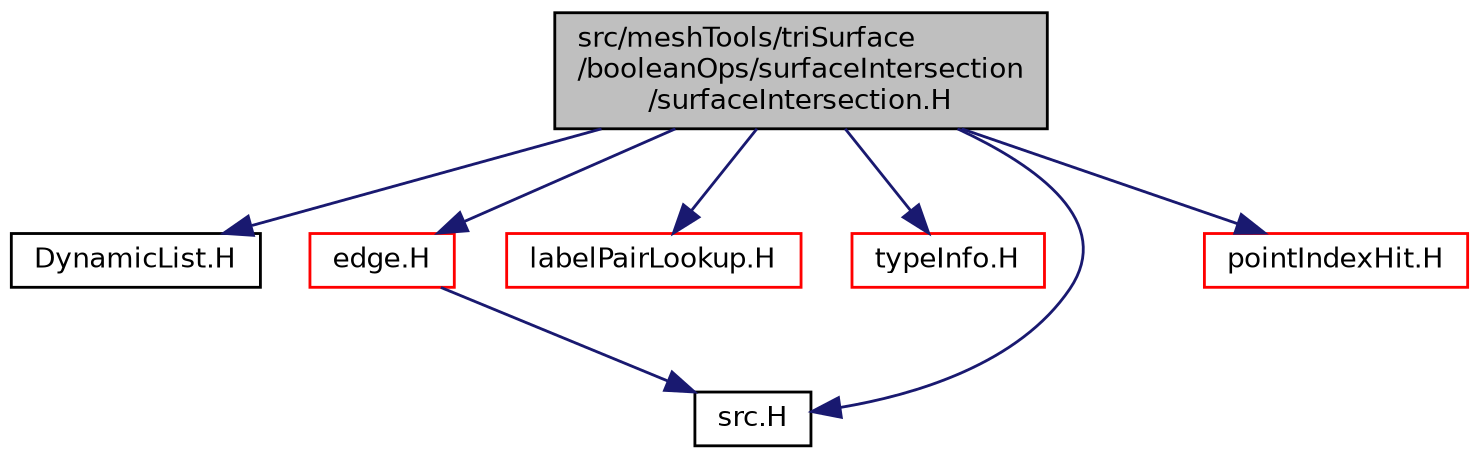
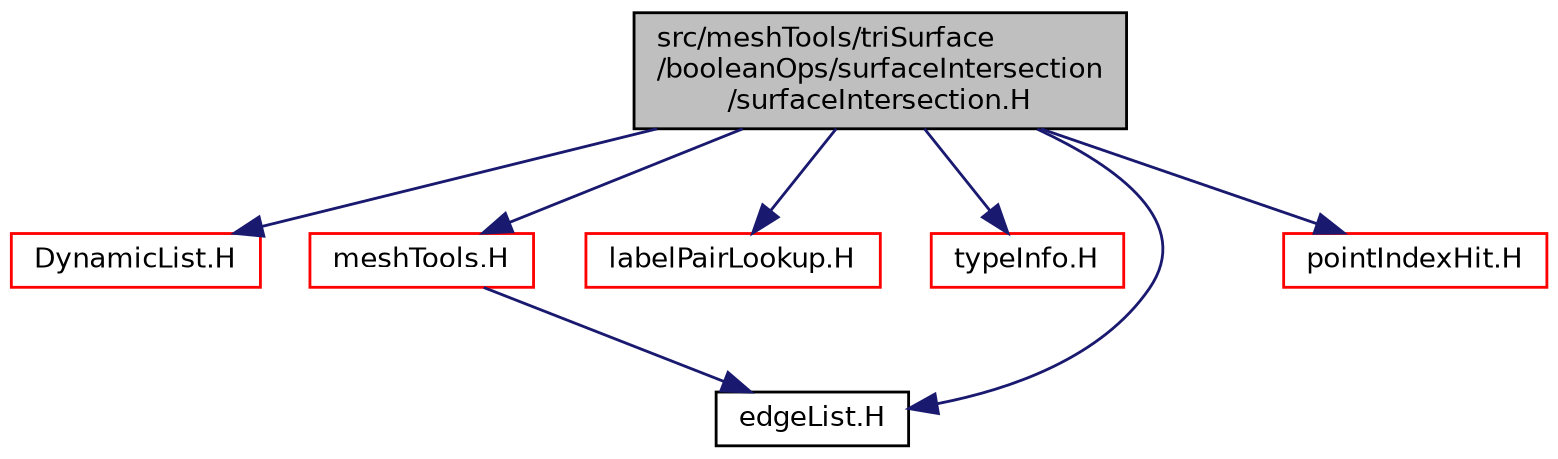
(136, 260) -> (136, 260)
(382, 260) -> (422, 260)
(753, 419) -> (812, 419)
